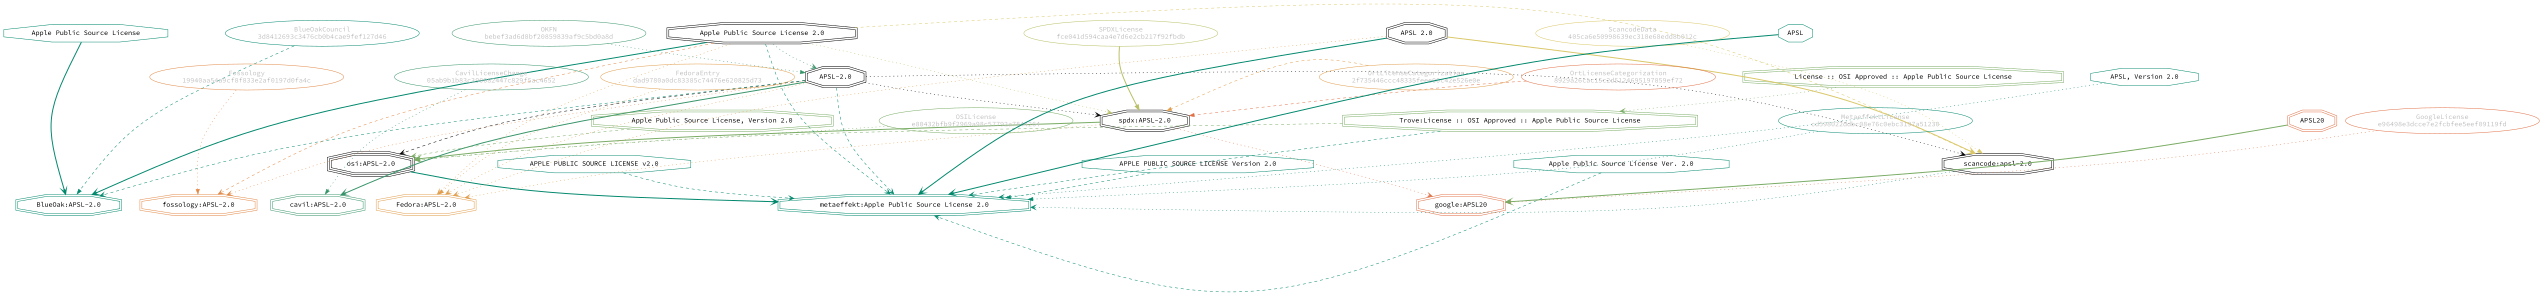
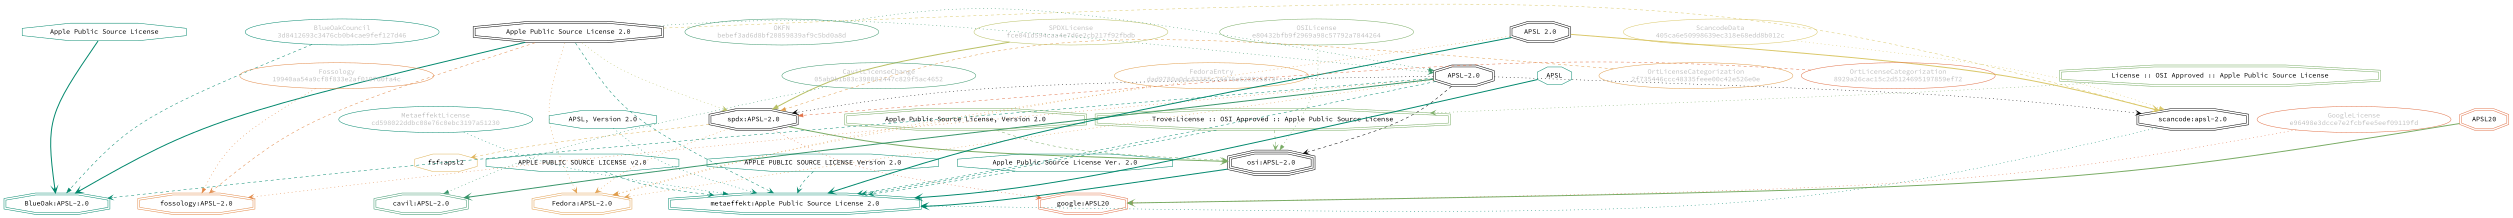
none -> (446, 163)
(1081, 186) -> (806, 179)
